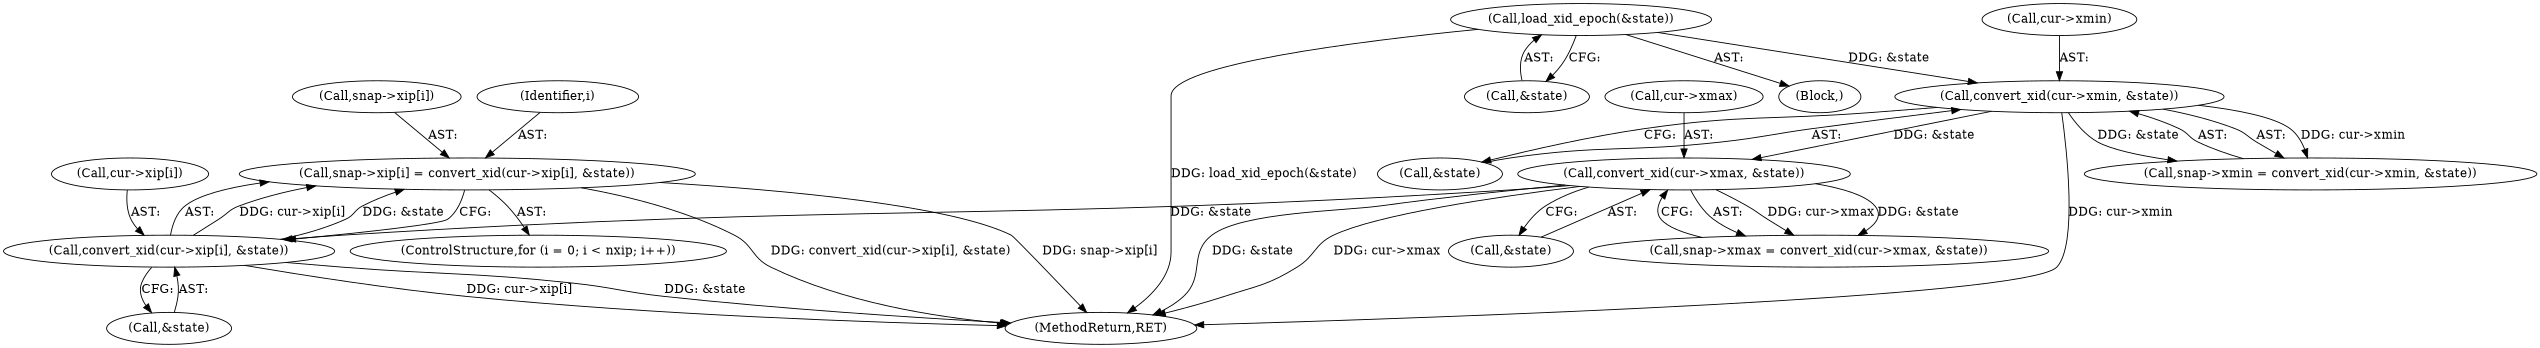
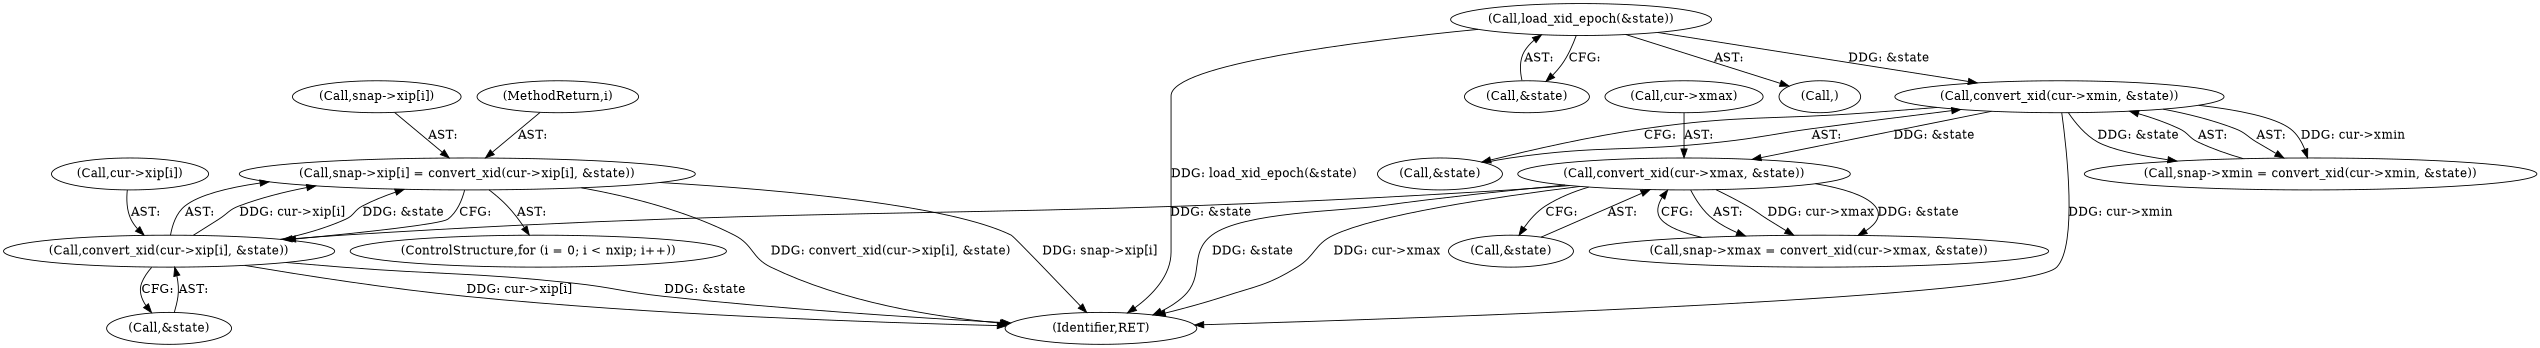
(2059, 20) -> none
(558, 97) -> (558, 97)
(1820, 97) -> (1820, 97)
(1101, 328) -> (1101, 328)
